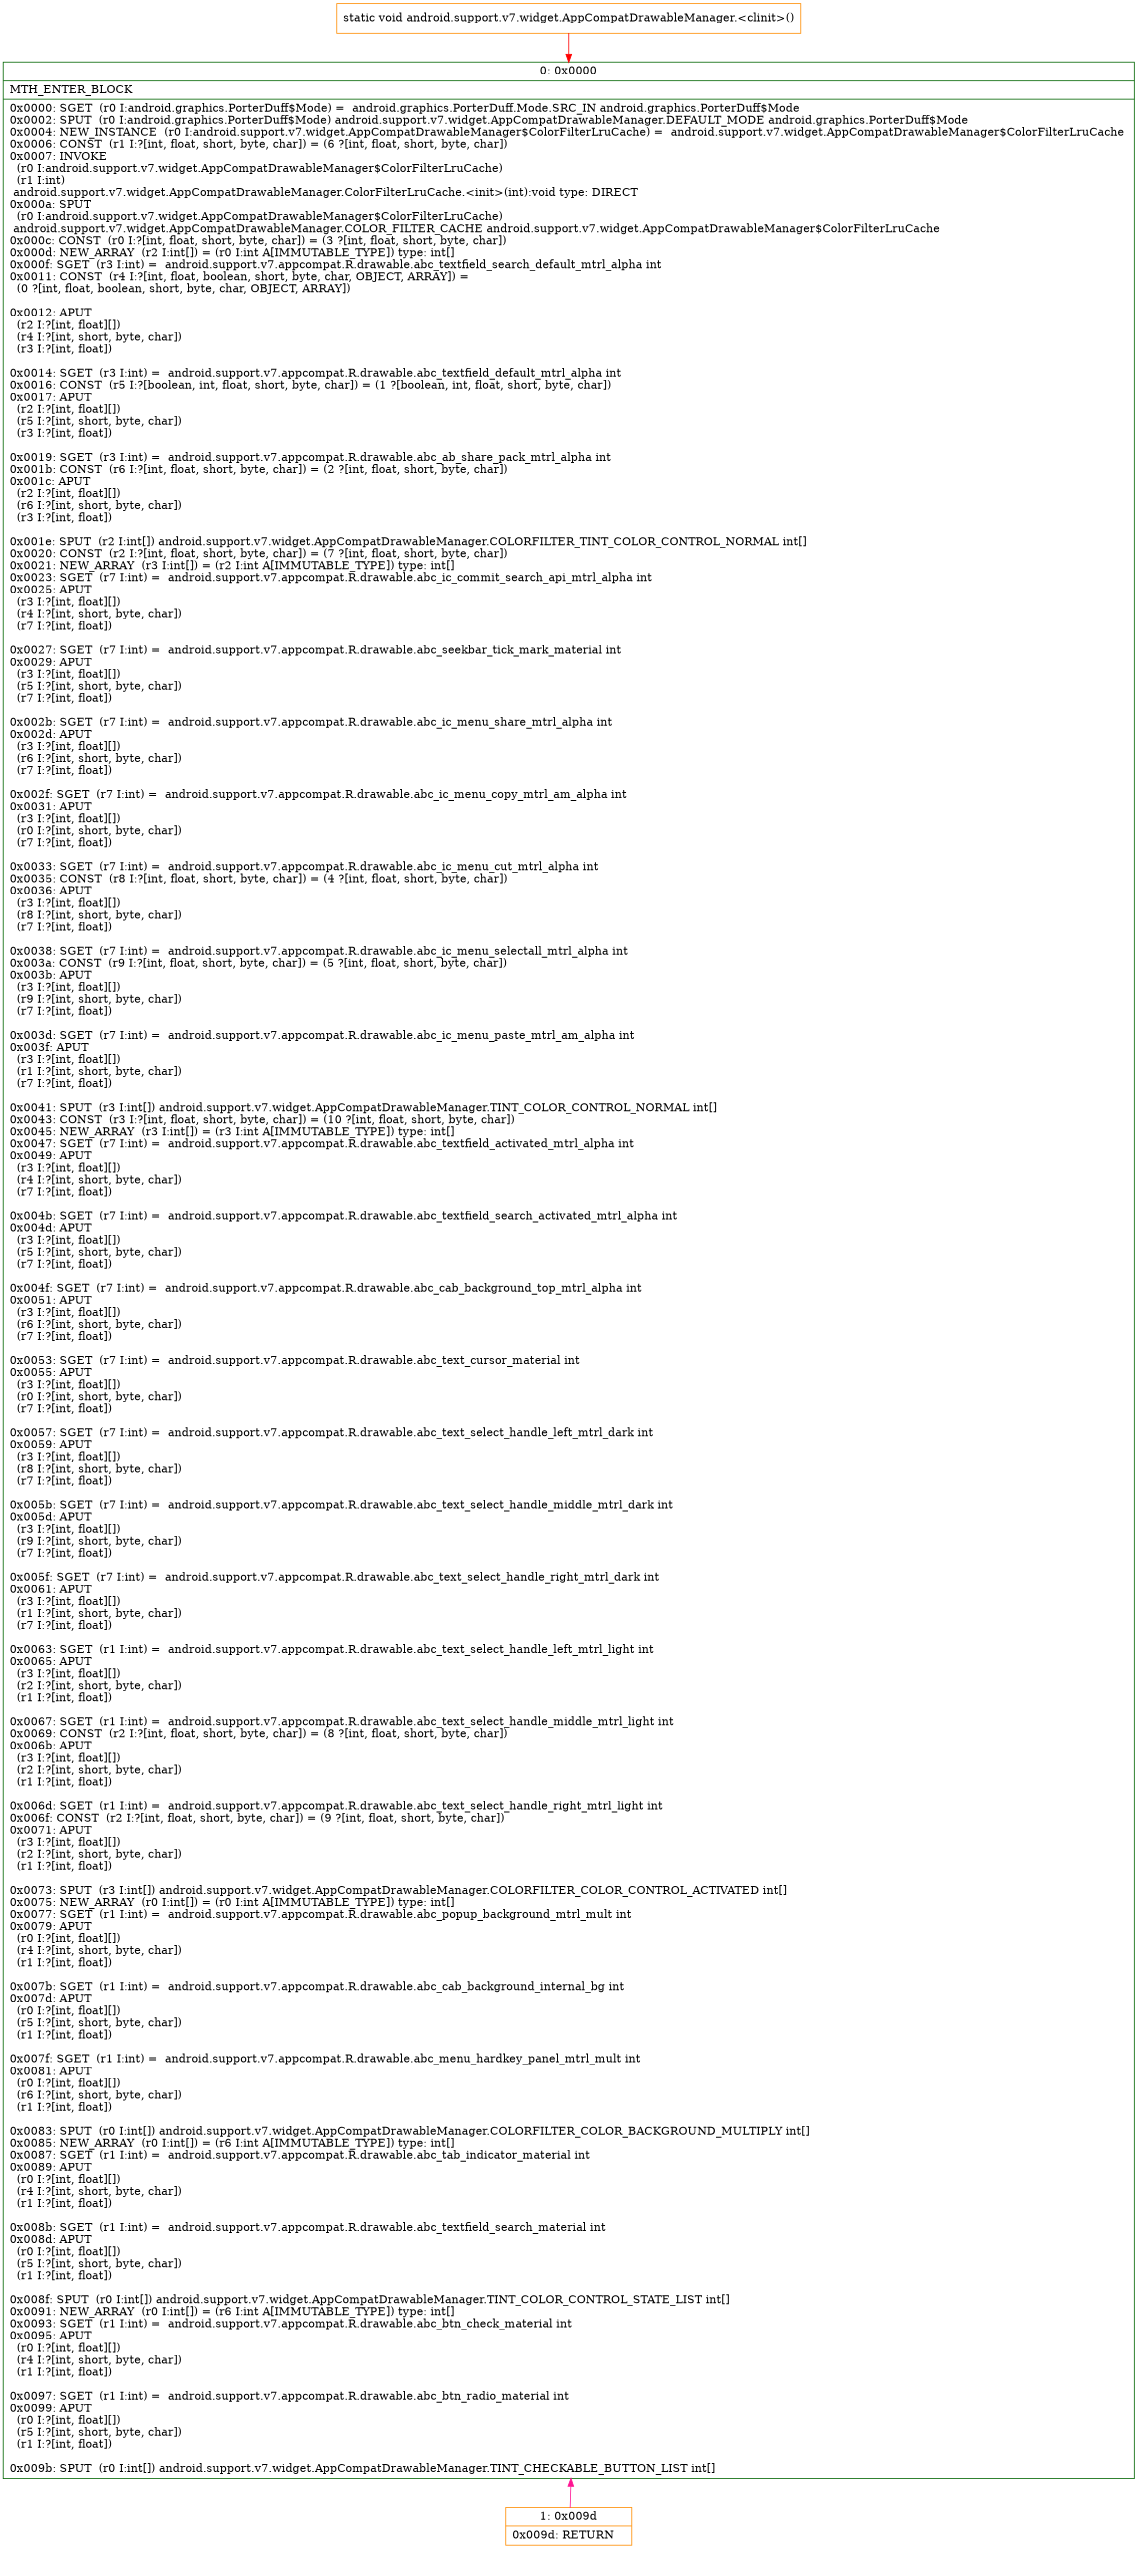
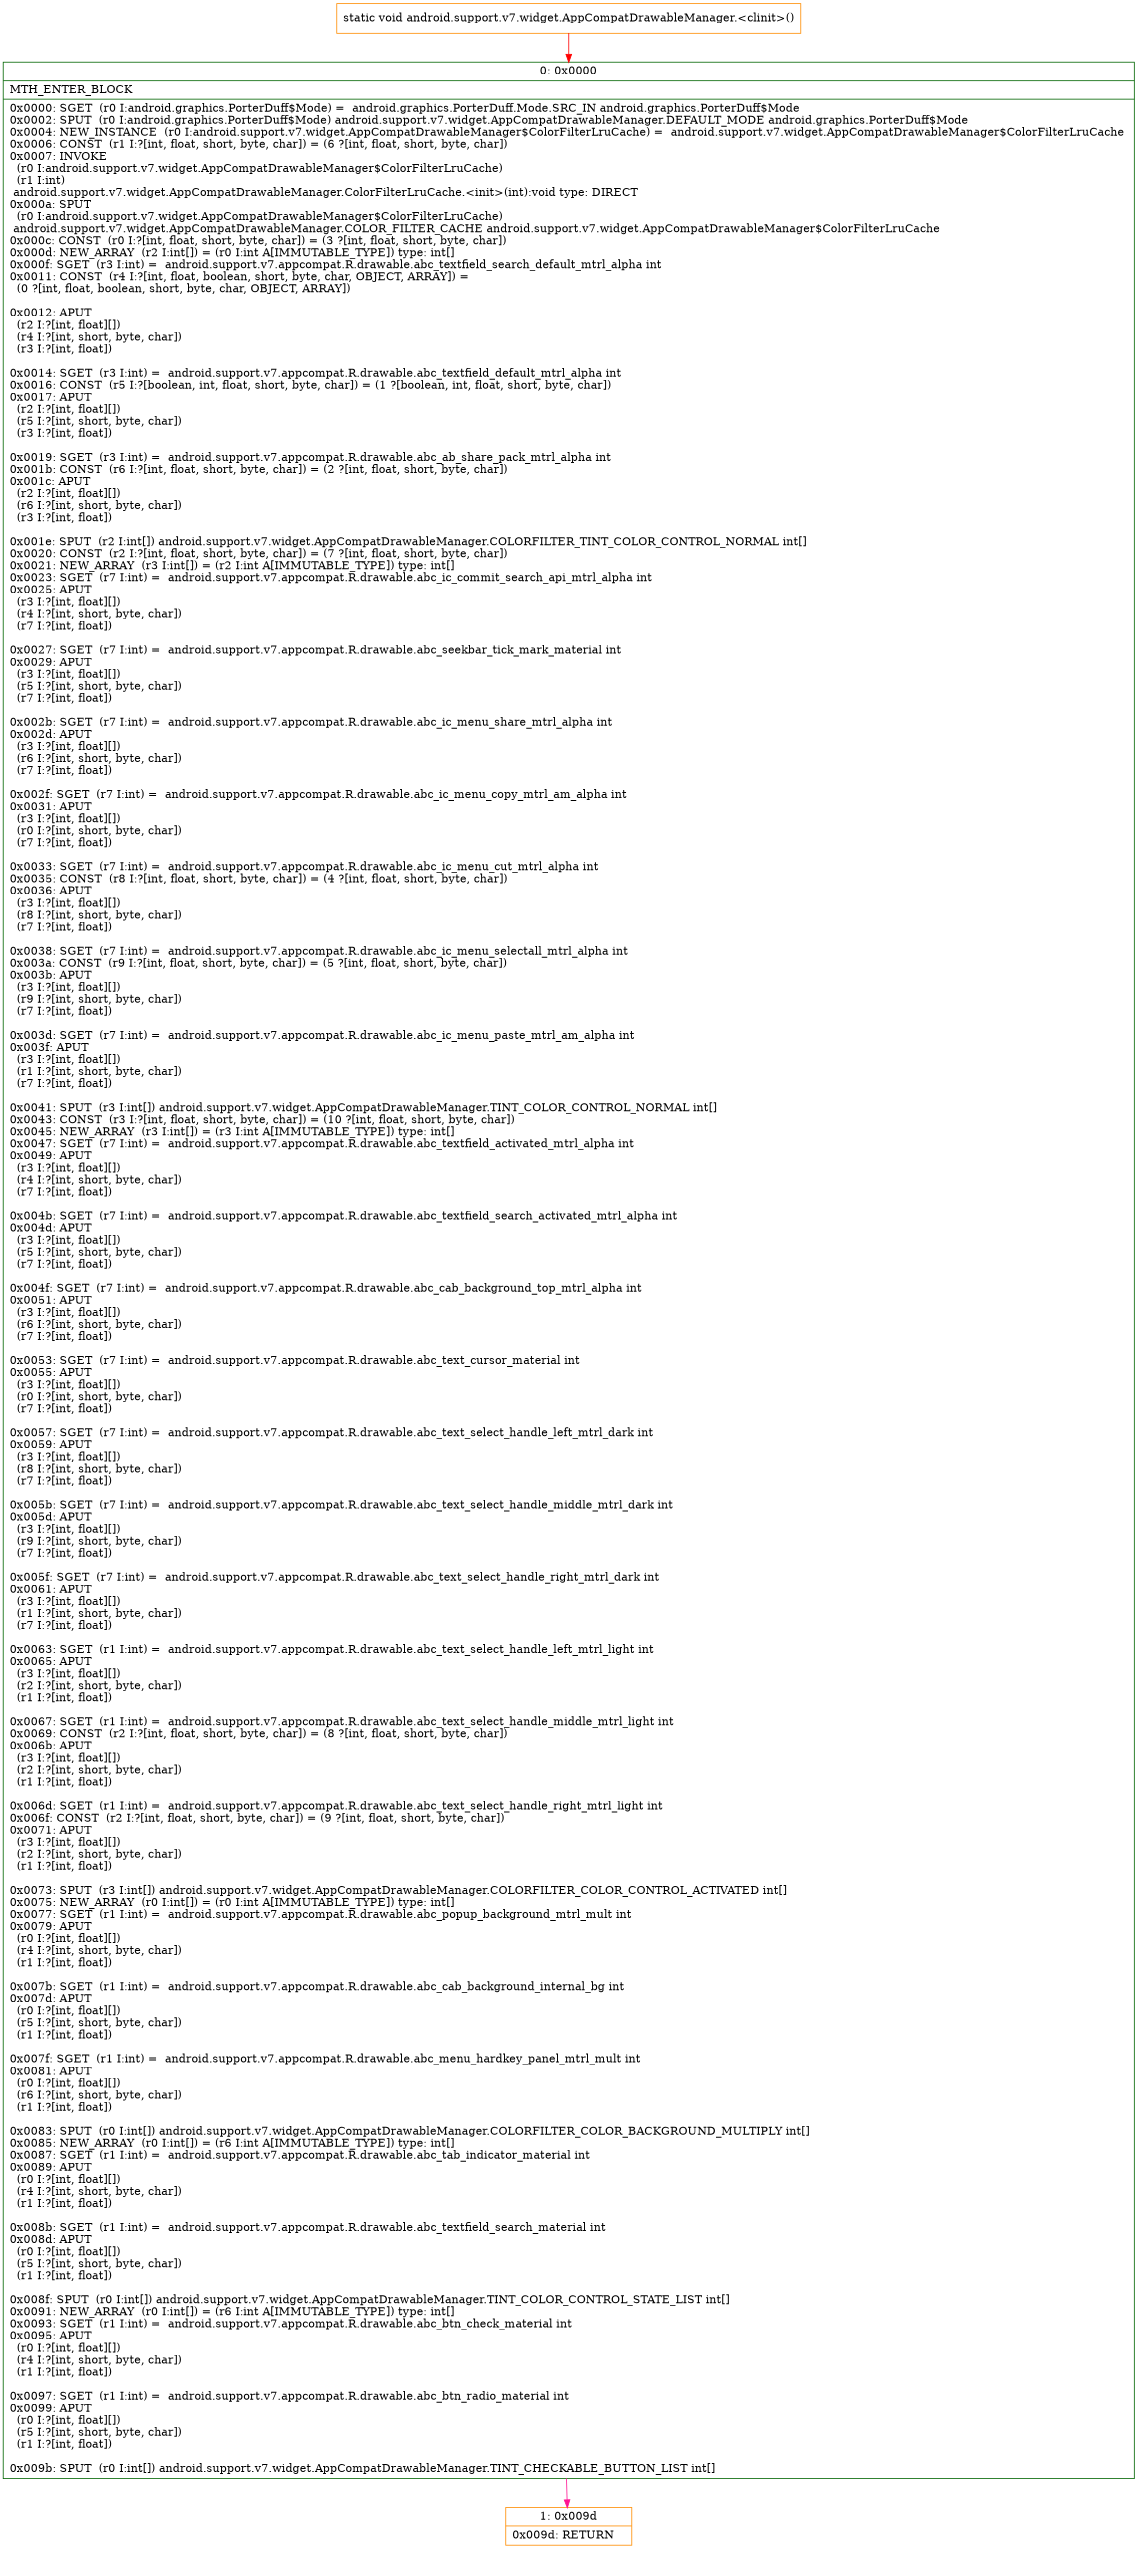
(571, 2497) -> (567, 2489)
